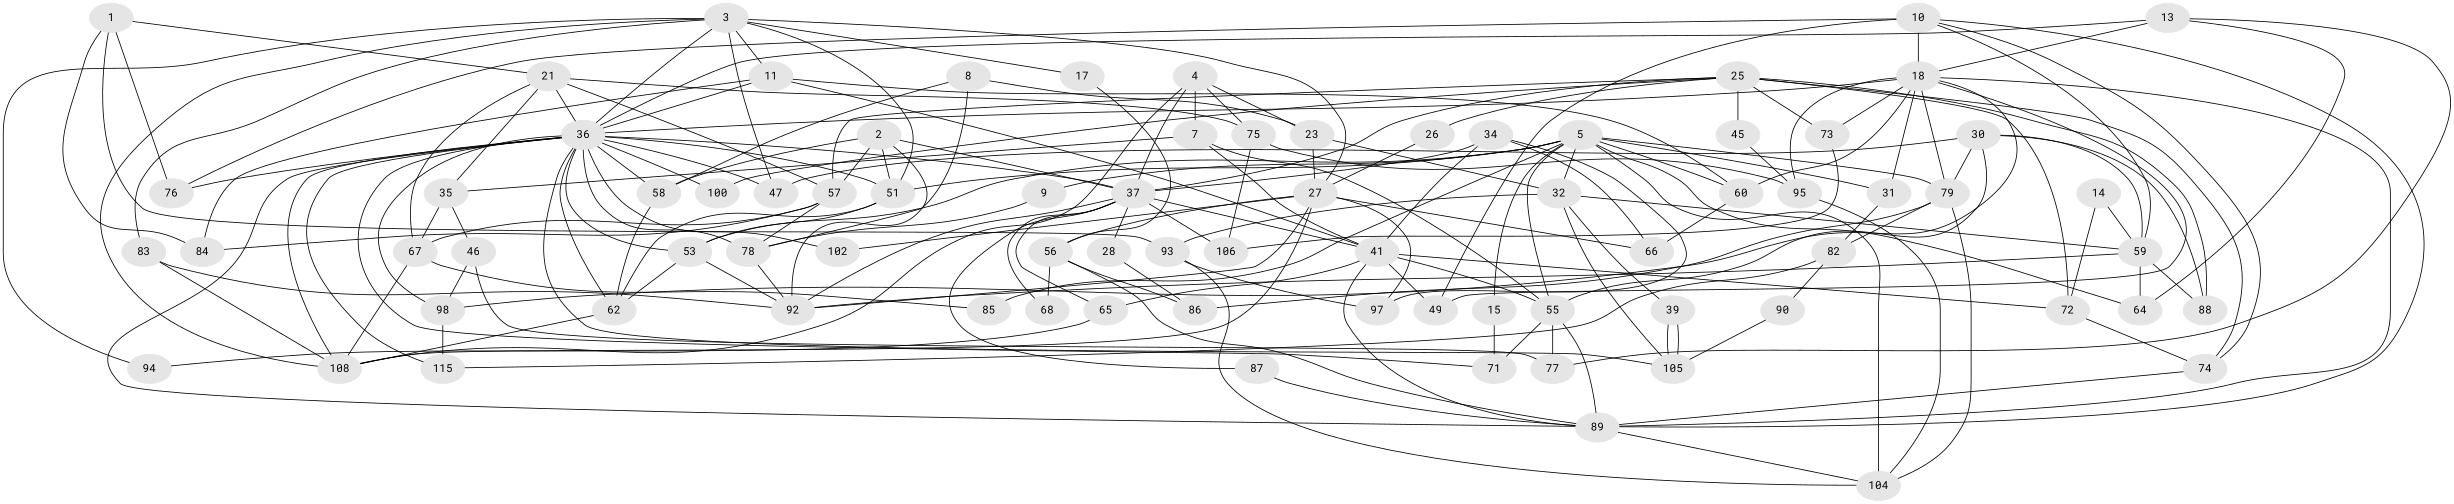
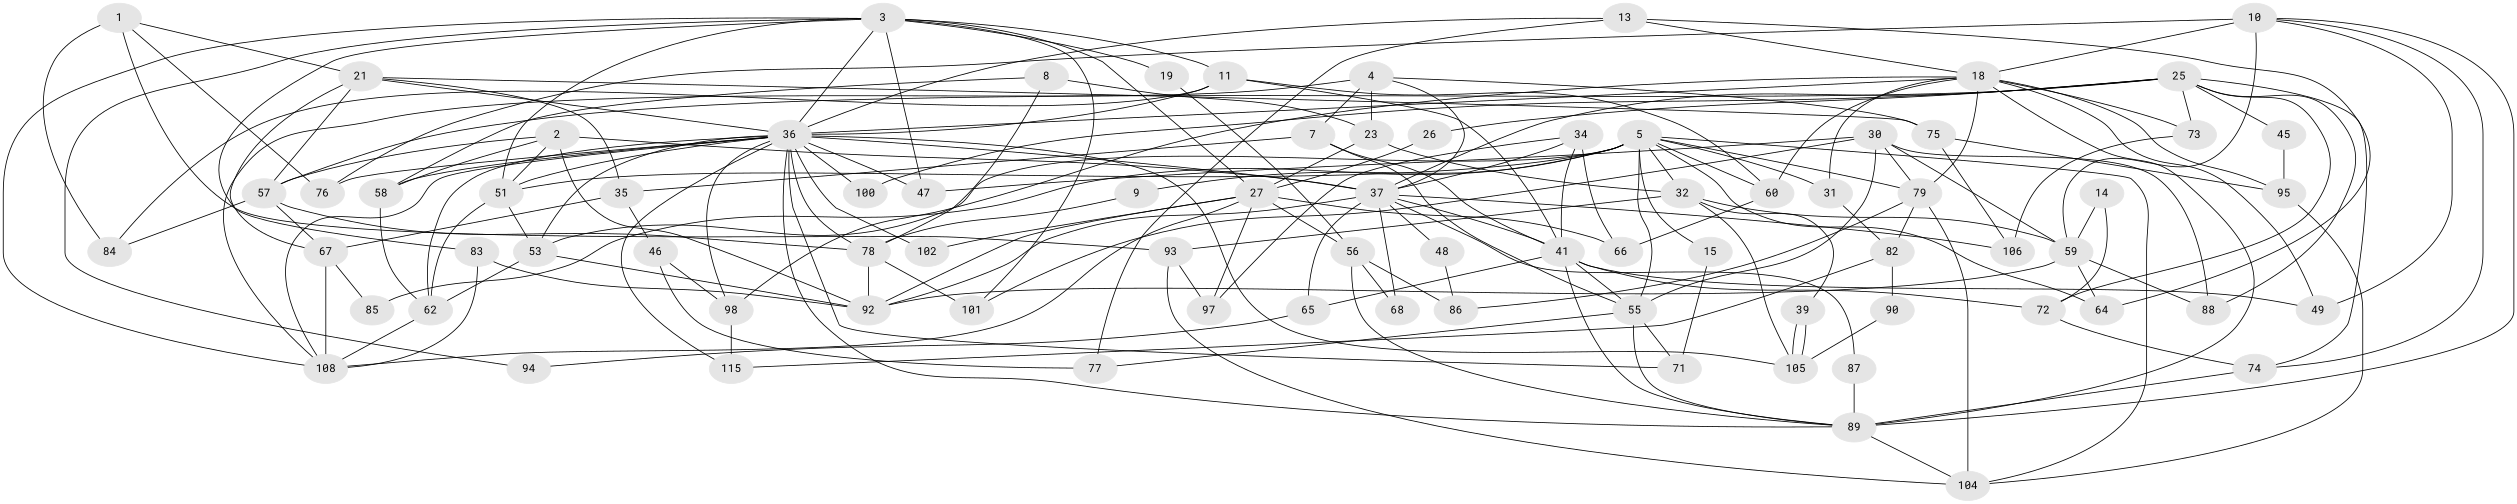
(1082, 76) -> (1167, 76)
(1109, 252) -> (1442, 252)
none -> (972, 310)
